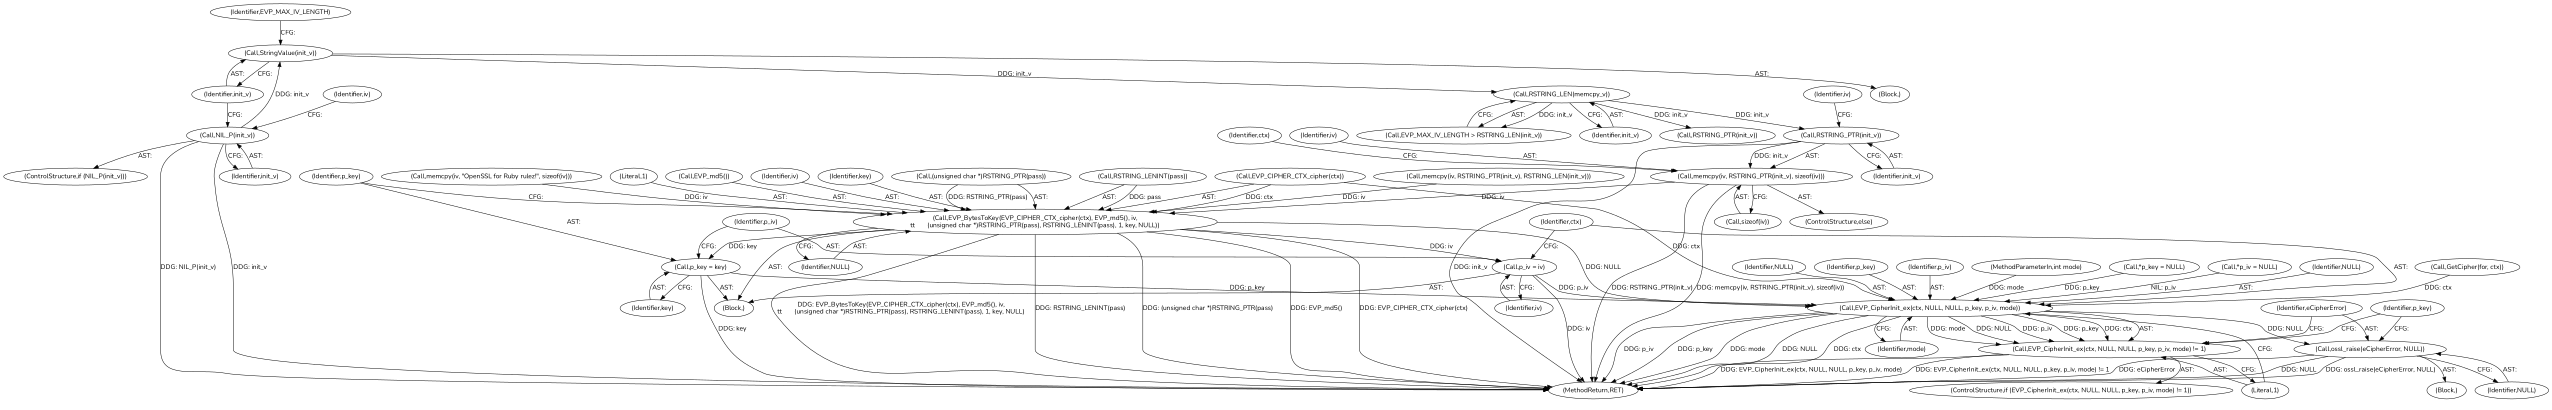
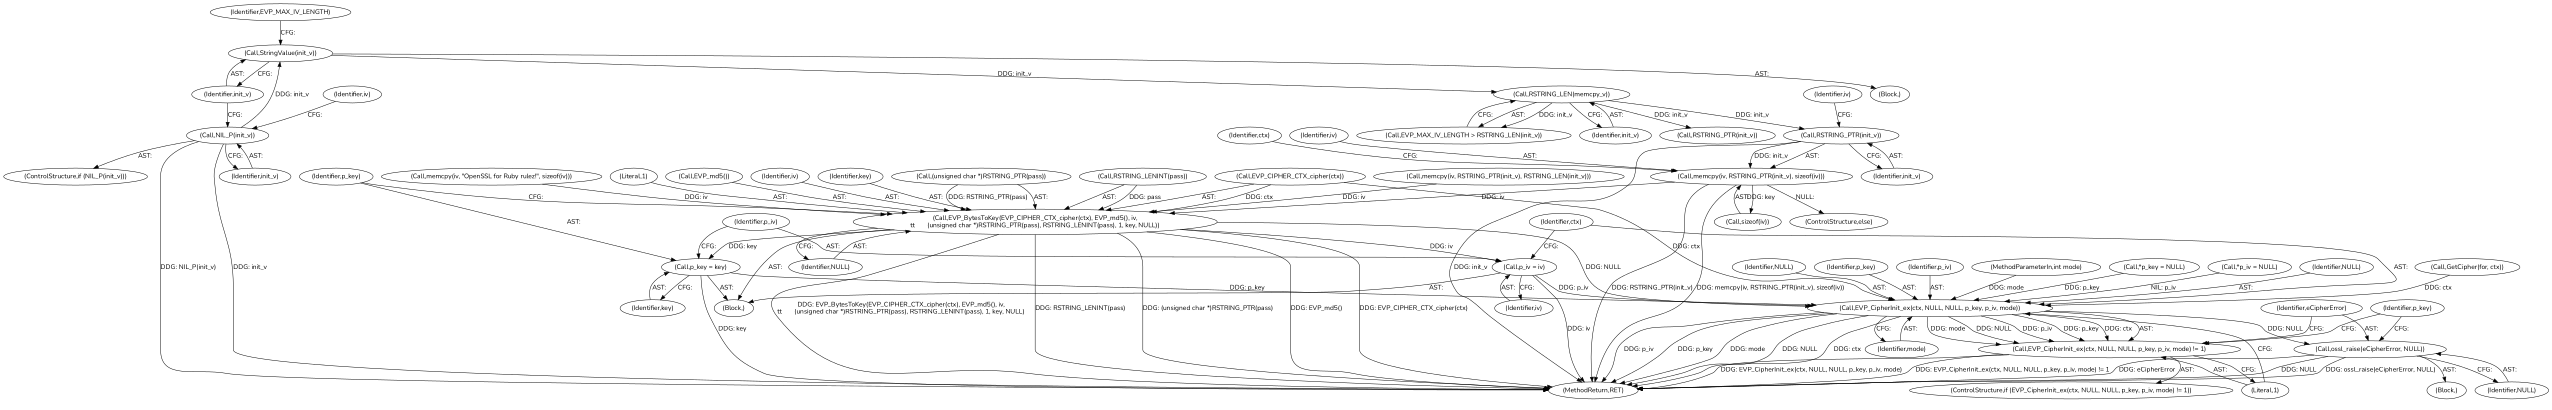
(1761, 197) -> (1761, 197)
(1806, 197) -> (1806, 197)
